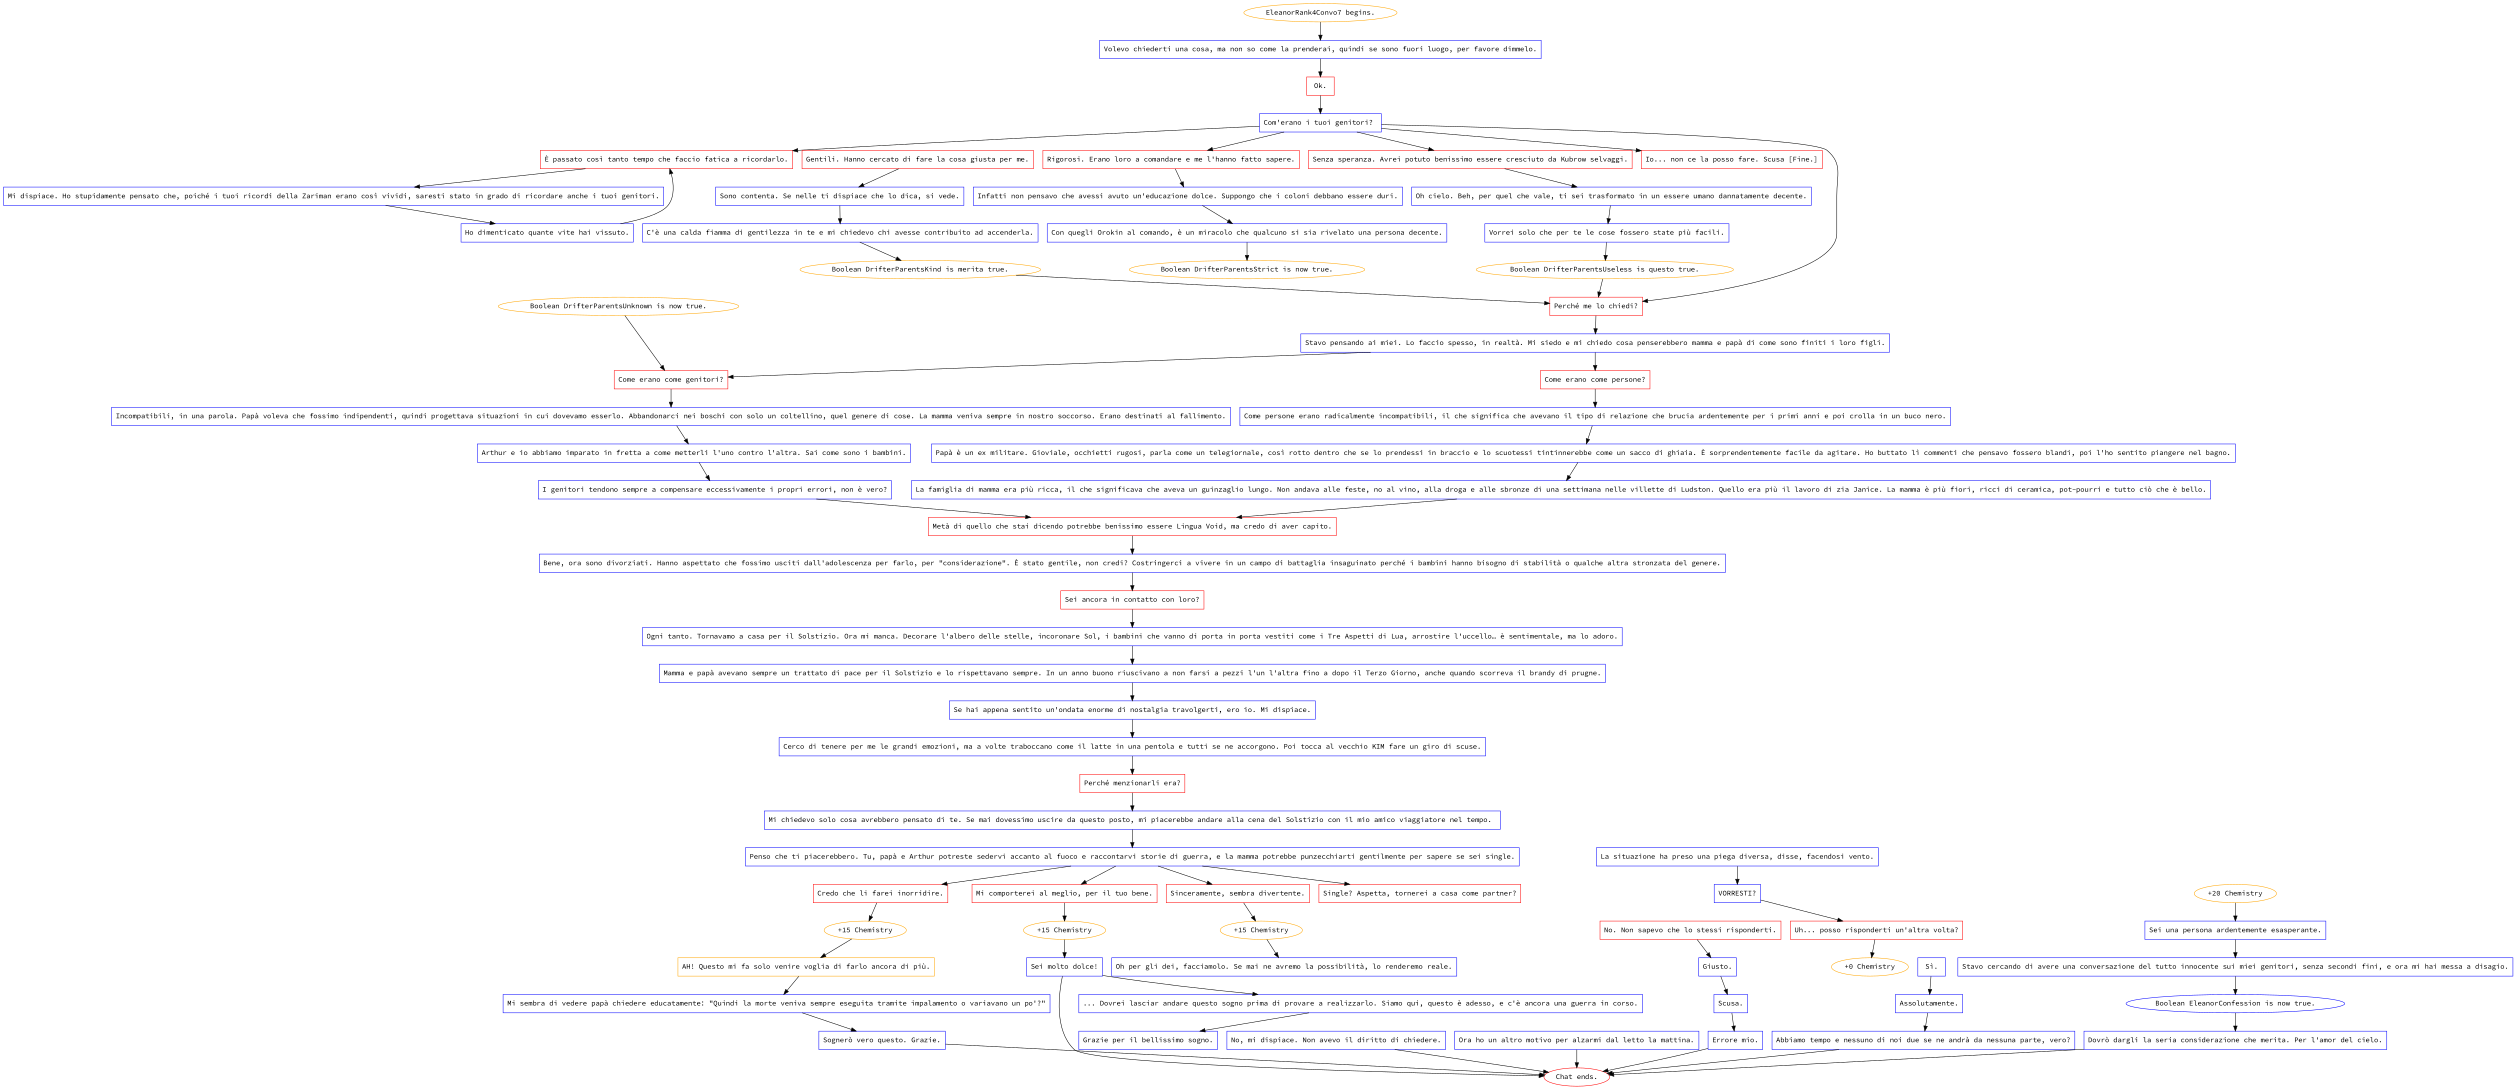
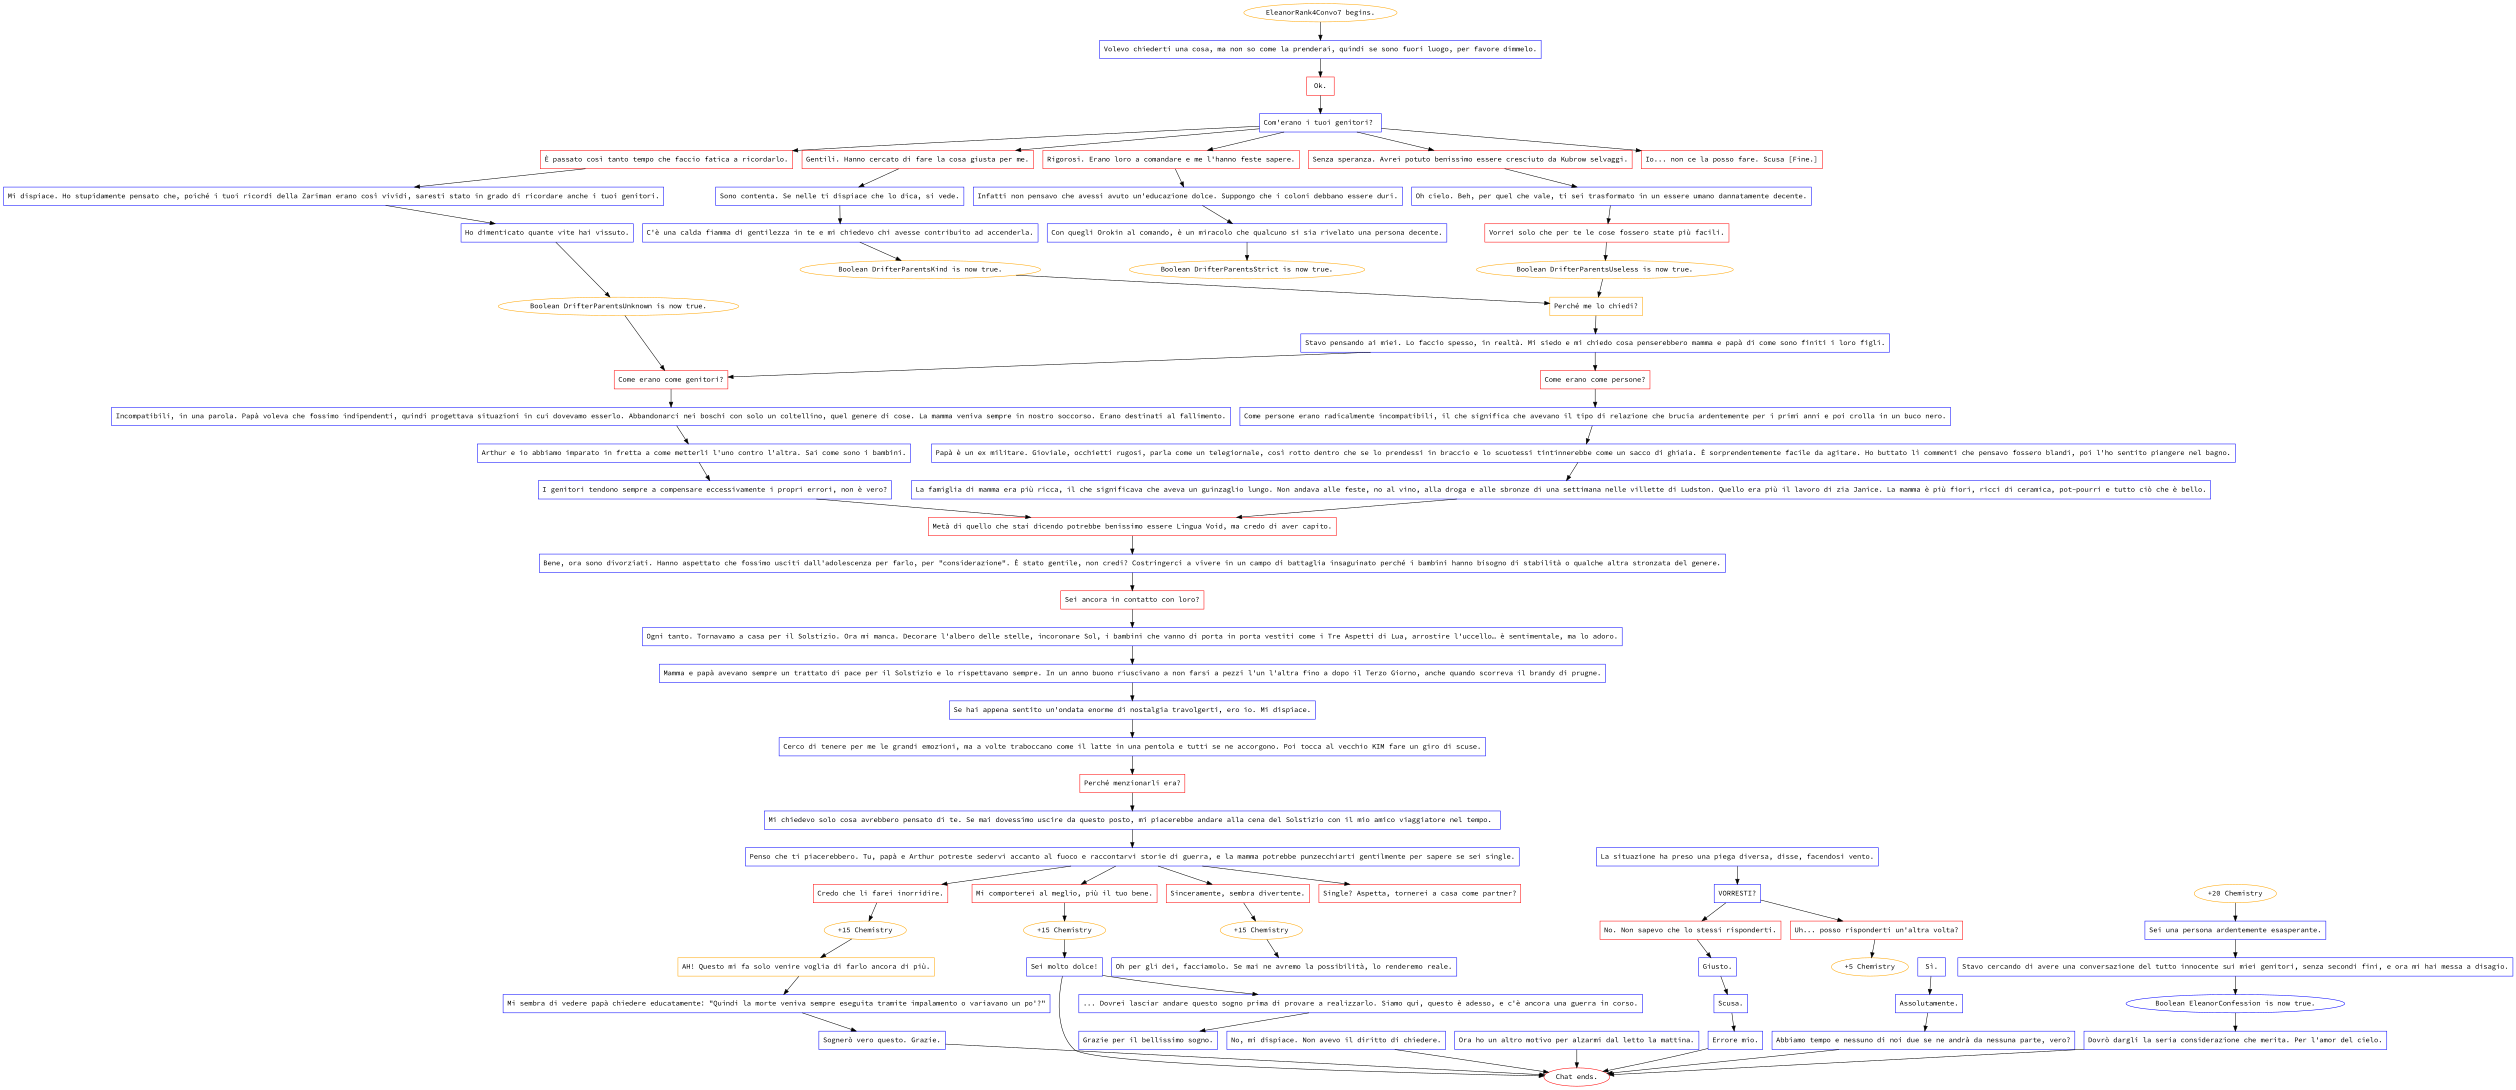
(1752, 140) -> (1140, 139)
(1171, 160) -> (1171, 160)
(661, 211) -> (581, 268)
(1607, 233) -> (1607, 233)
(920, 270) -> (920, 270)
(1605, 270) -> (1605, 270)
(1596, 306) -> (1596, 306)
(1065, 894) -> (1065, 894)
none -> (1716, 910)
(1870, 967) -> (1870, 967)
